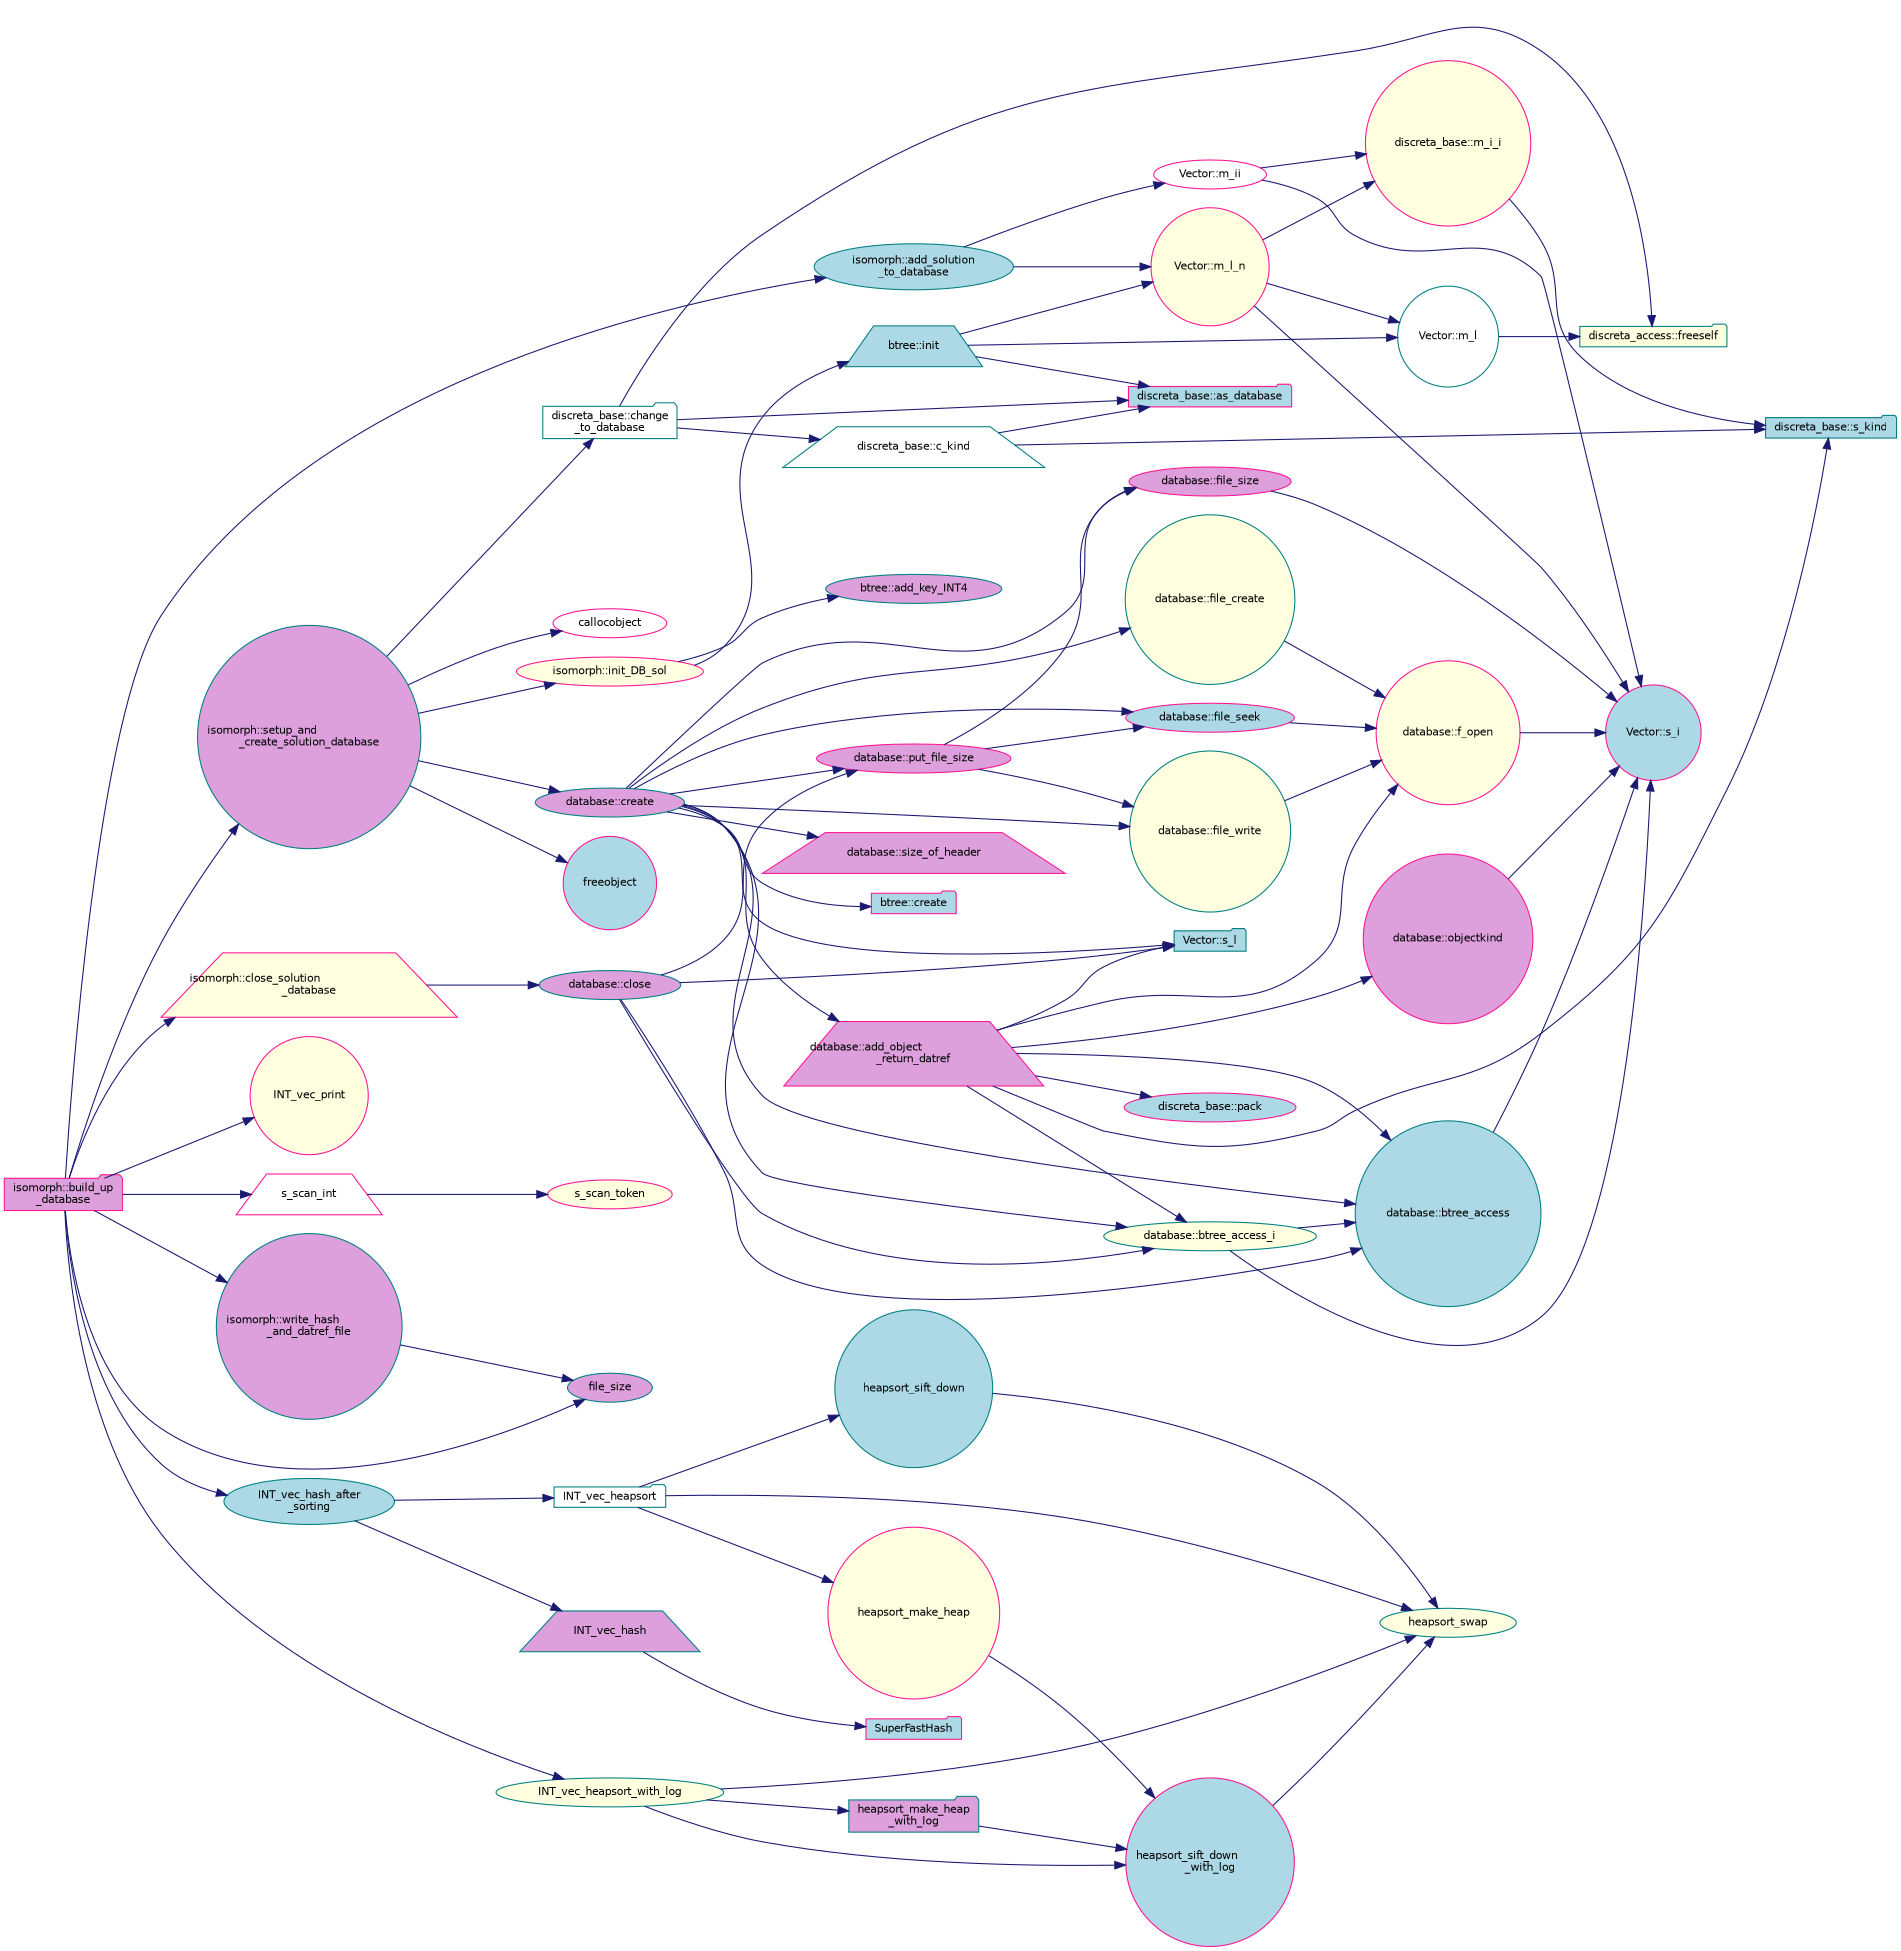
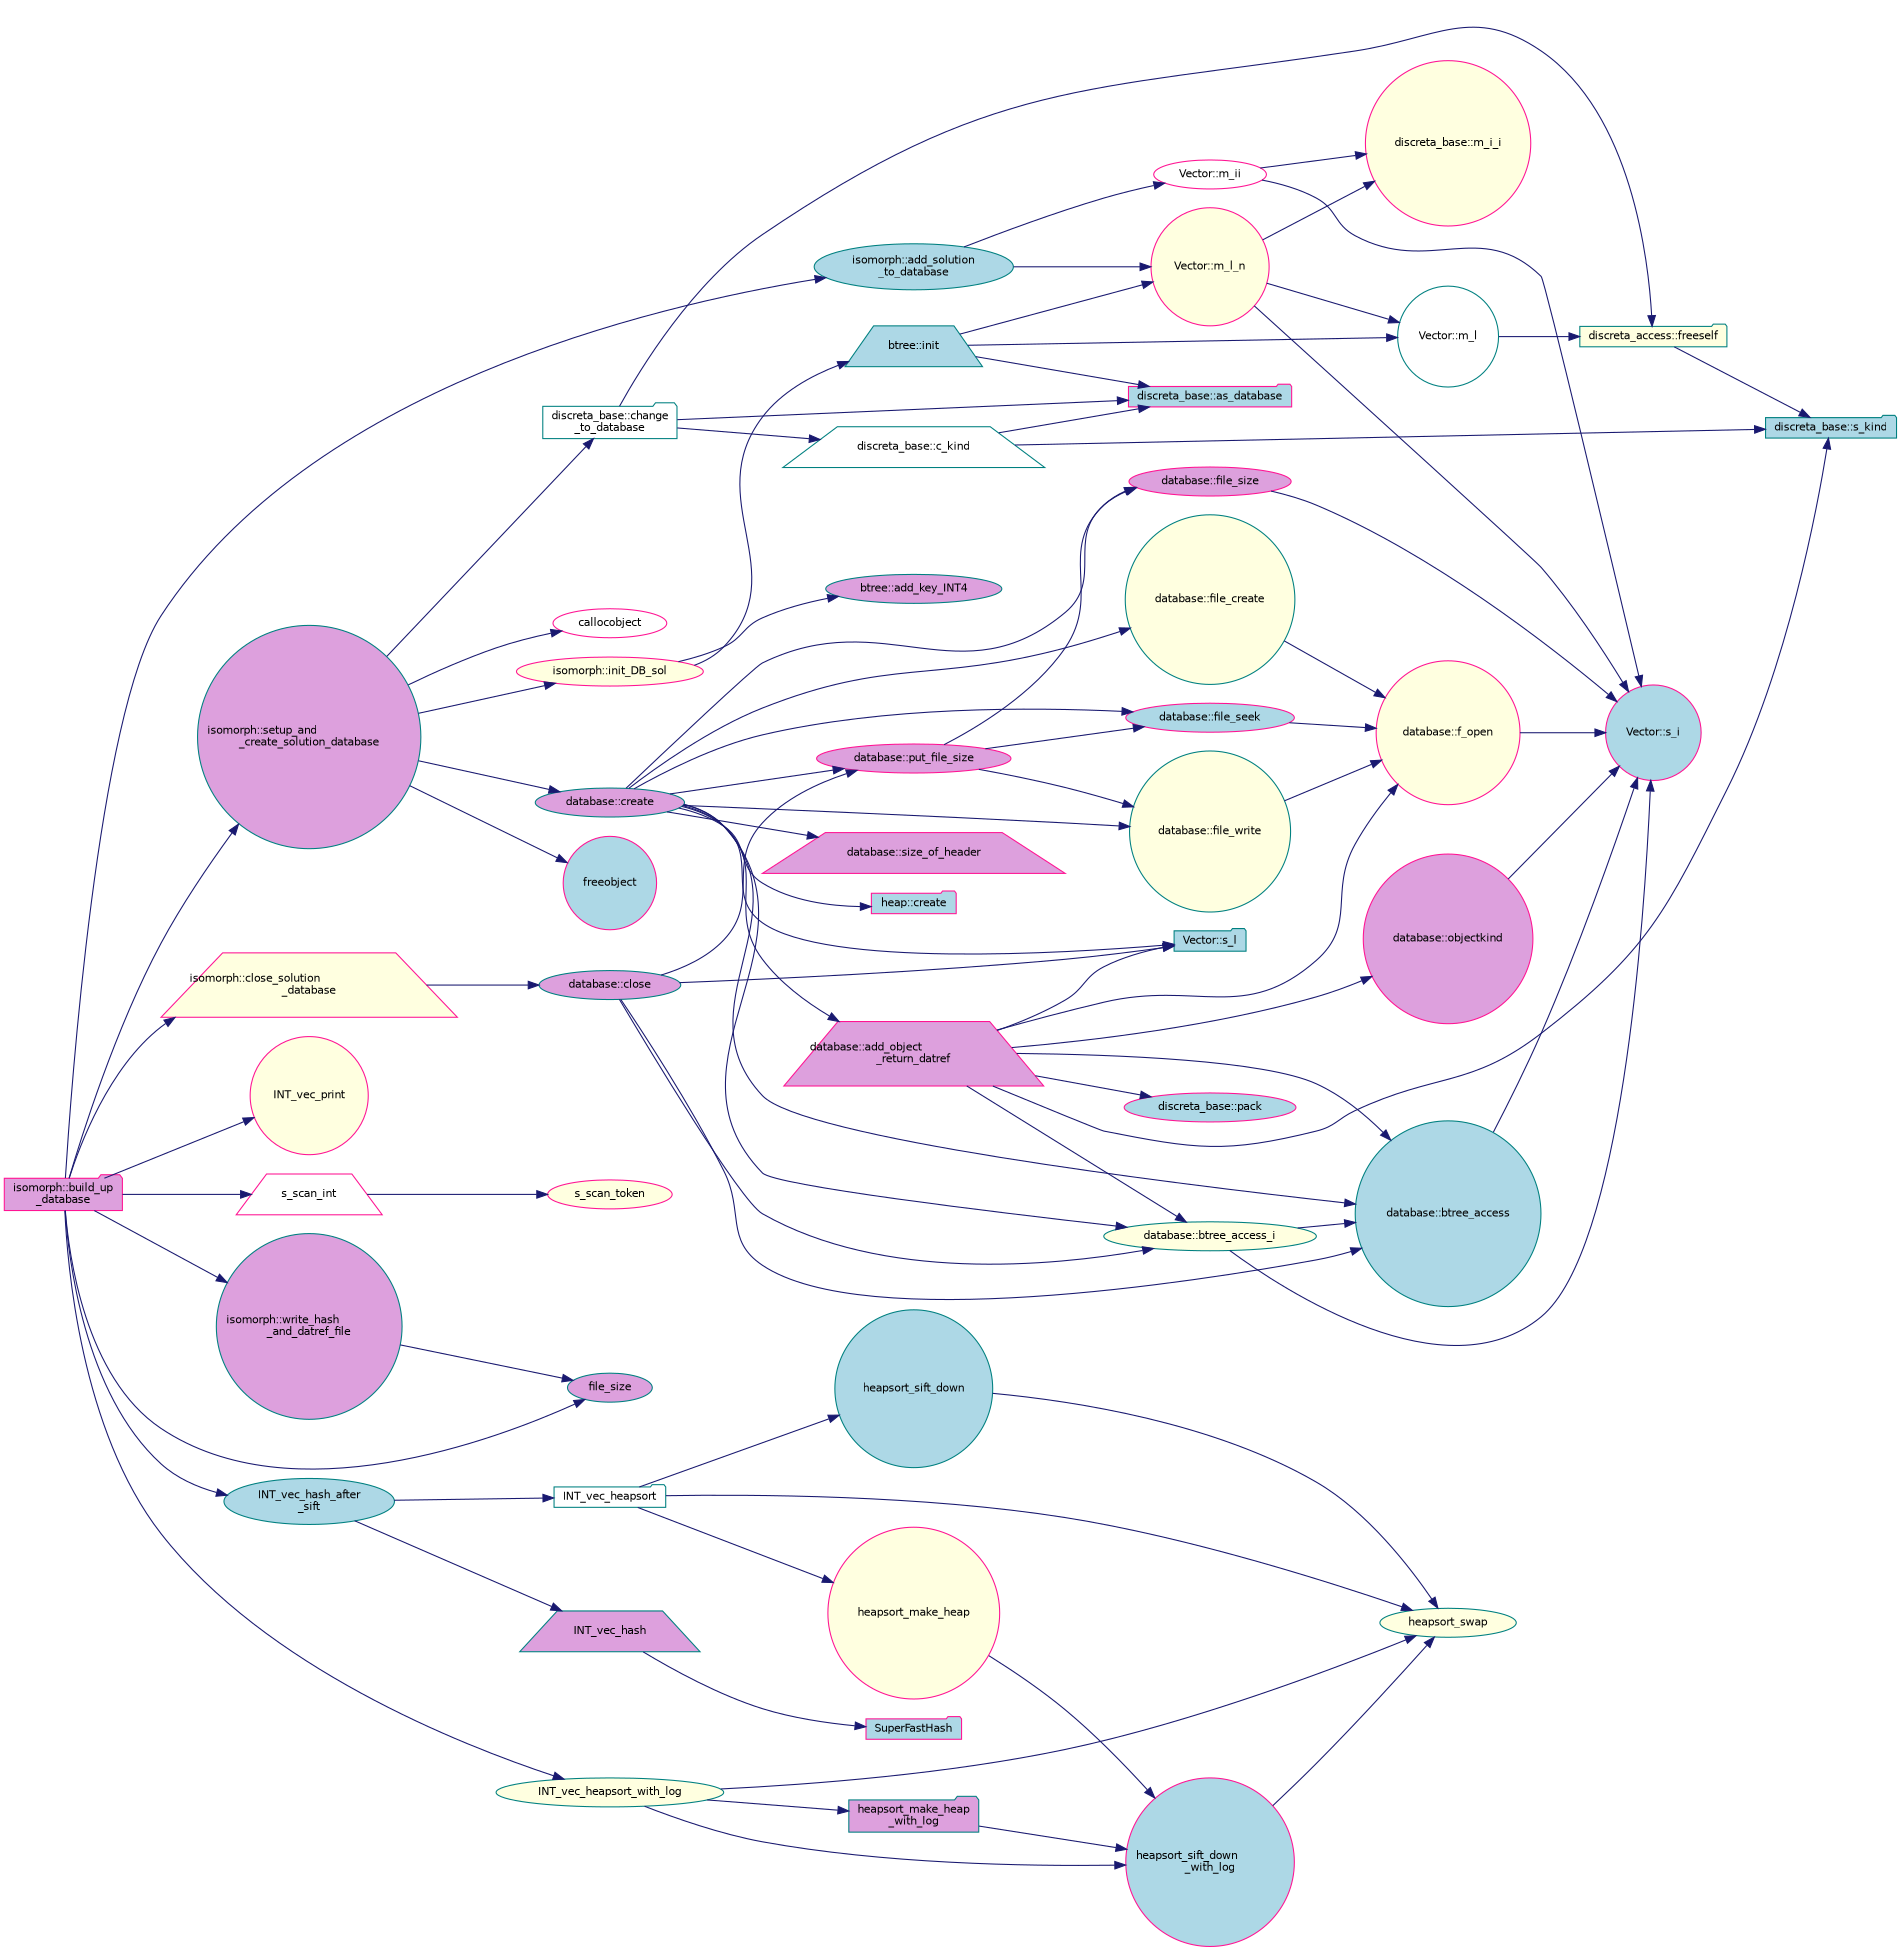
(1585, 360) -> (1737, 380)
(914, 903) -> (914, 903)
(309, 1501) -> (309, 1501)
